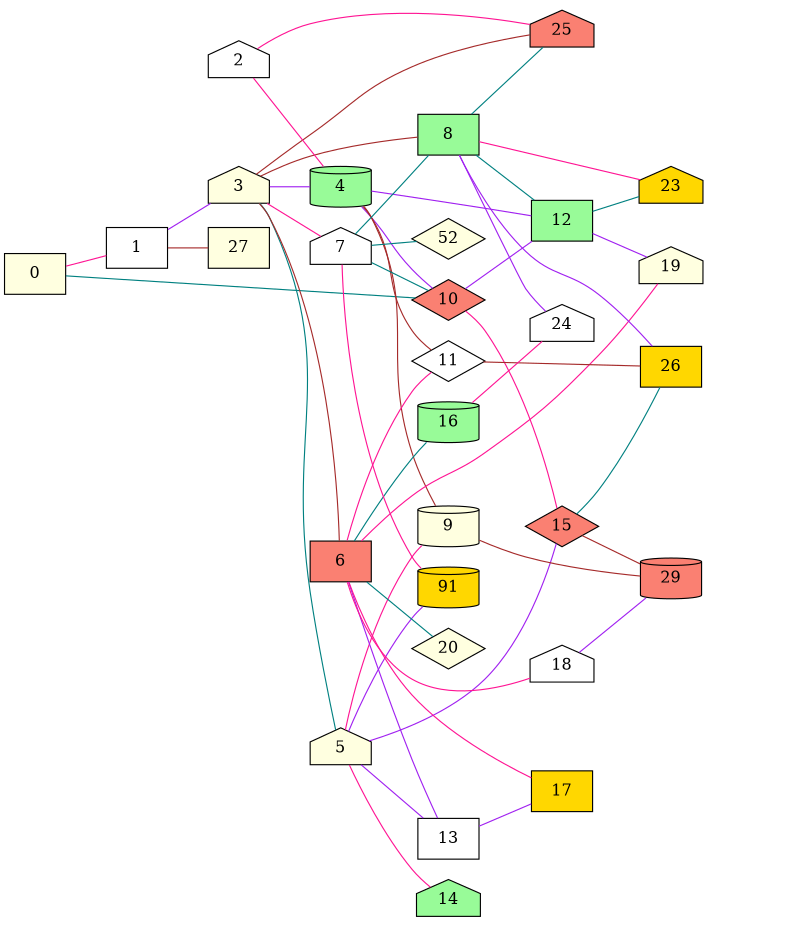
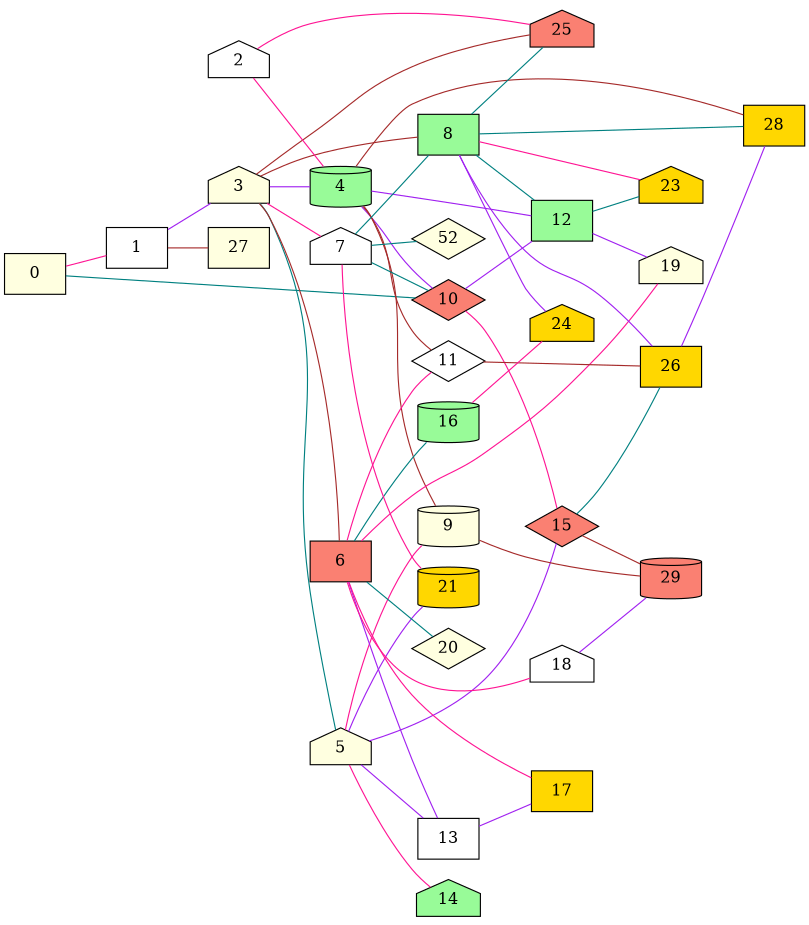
none -> (774, 126)
(562, 325) -> (562, 325)
(448, 587) -> (448, 587)
